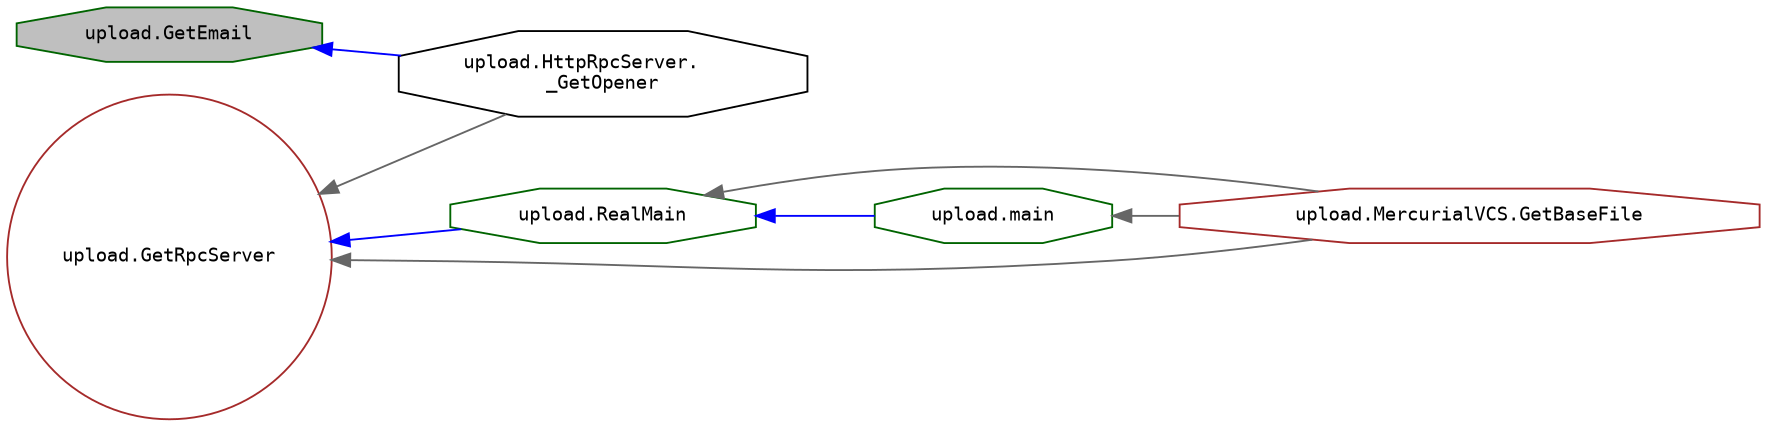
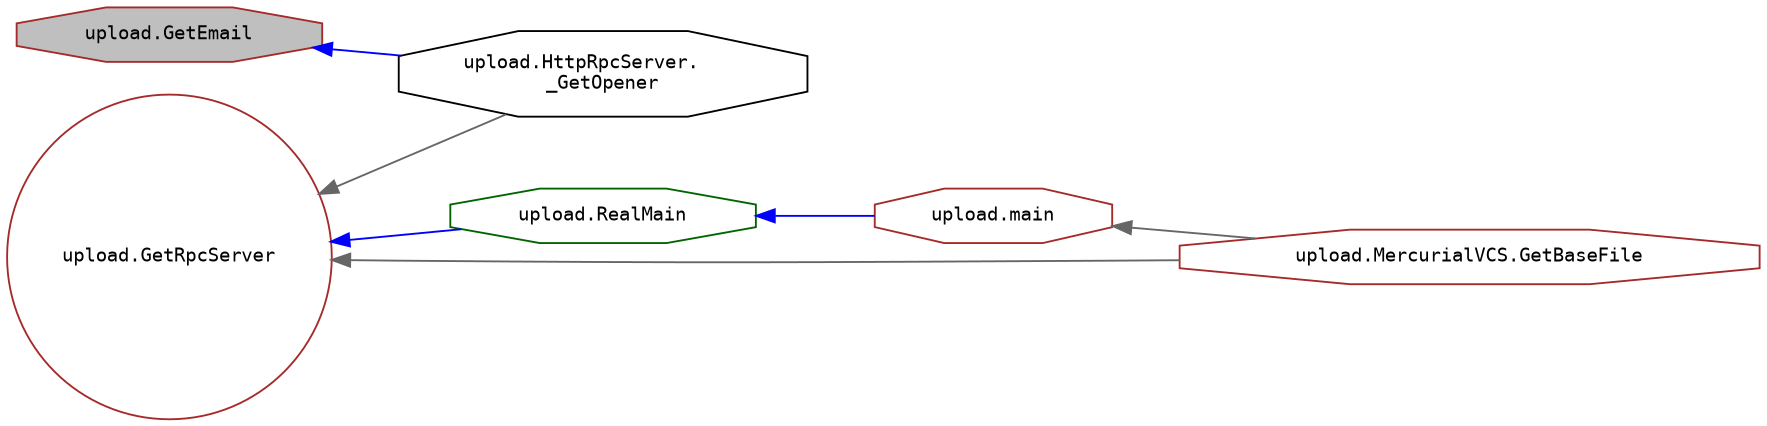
(169, 35) -> (169, 35)
(1021, 167) -> none
(993, 216) -> (993, 216)
